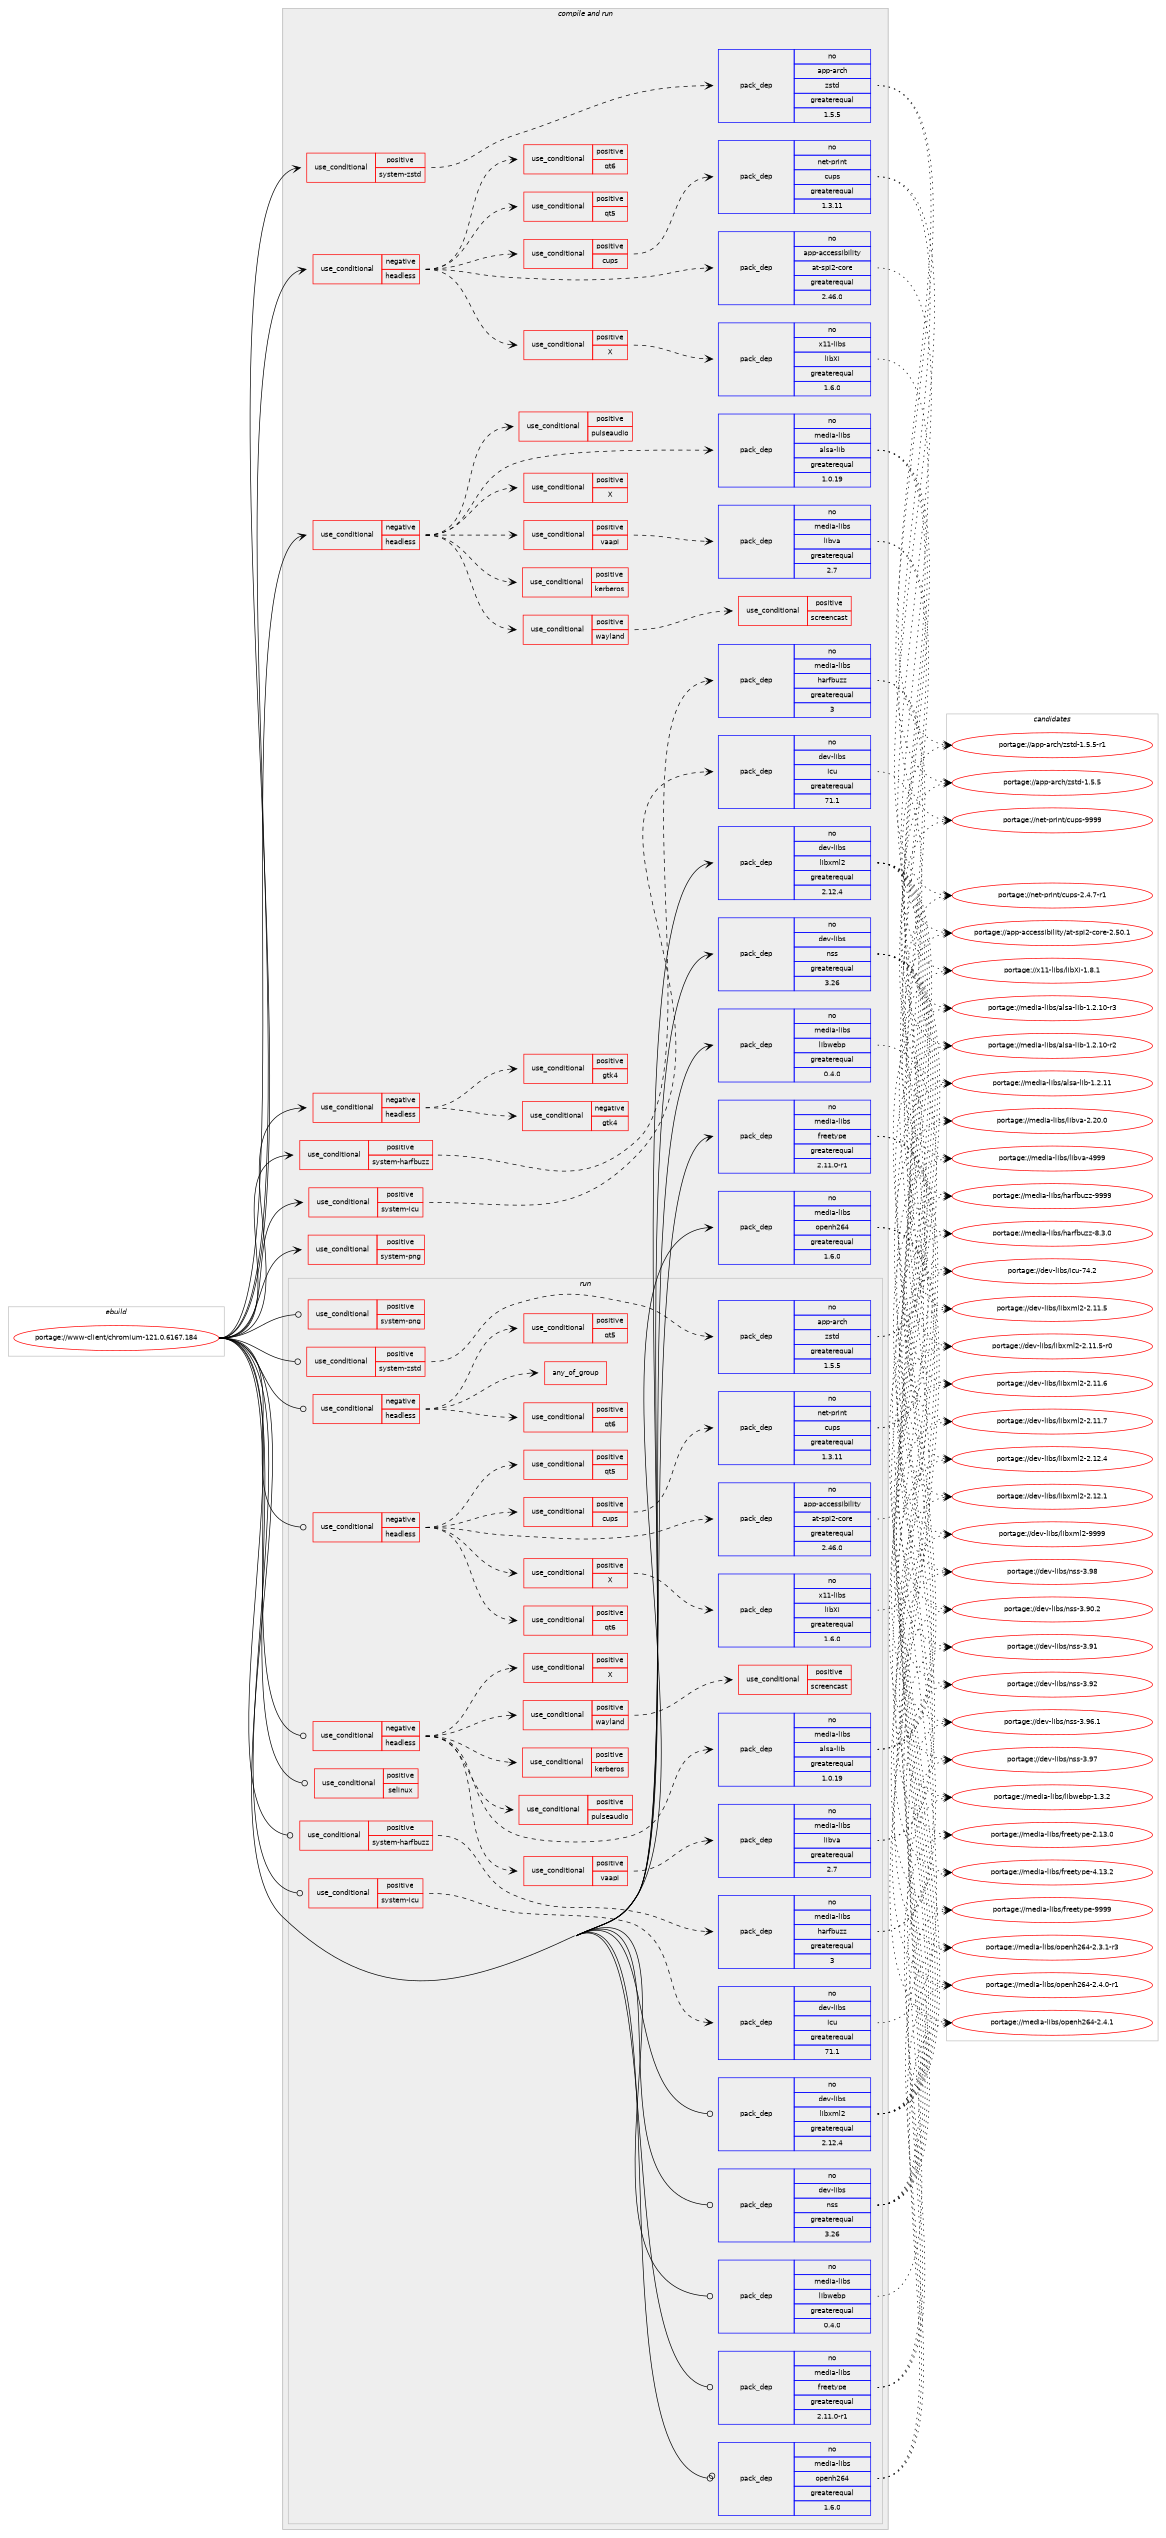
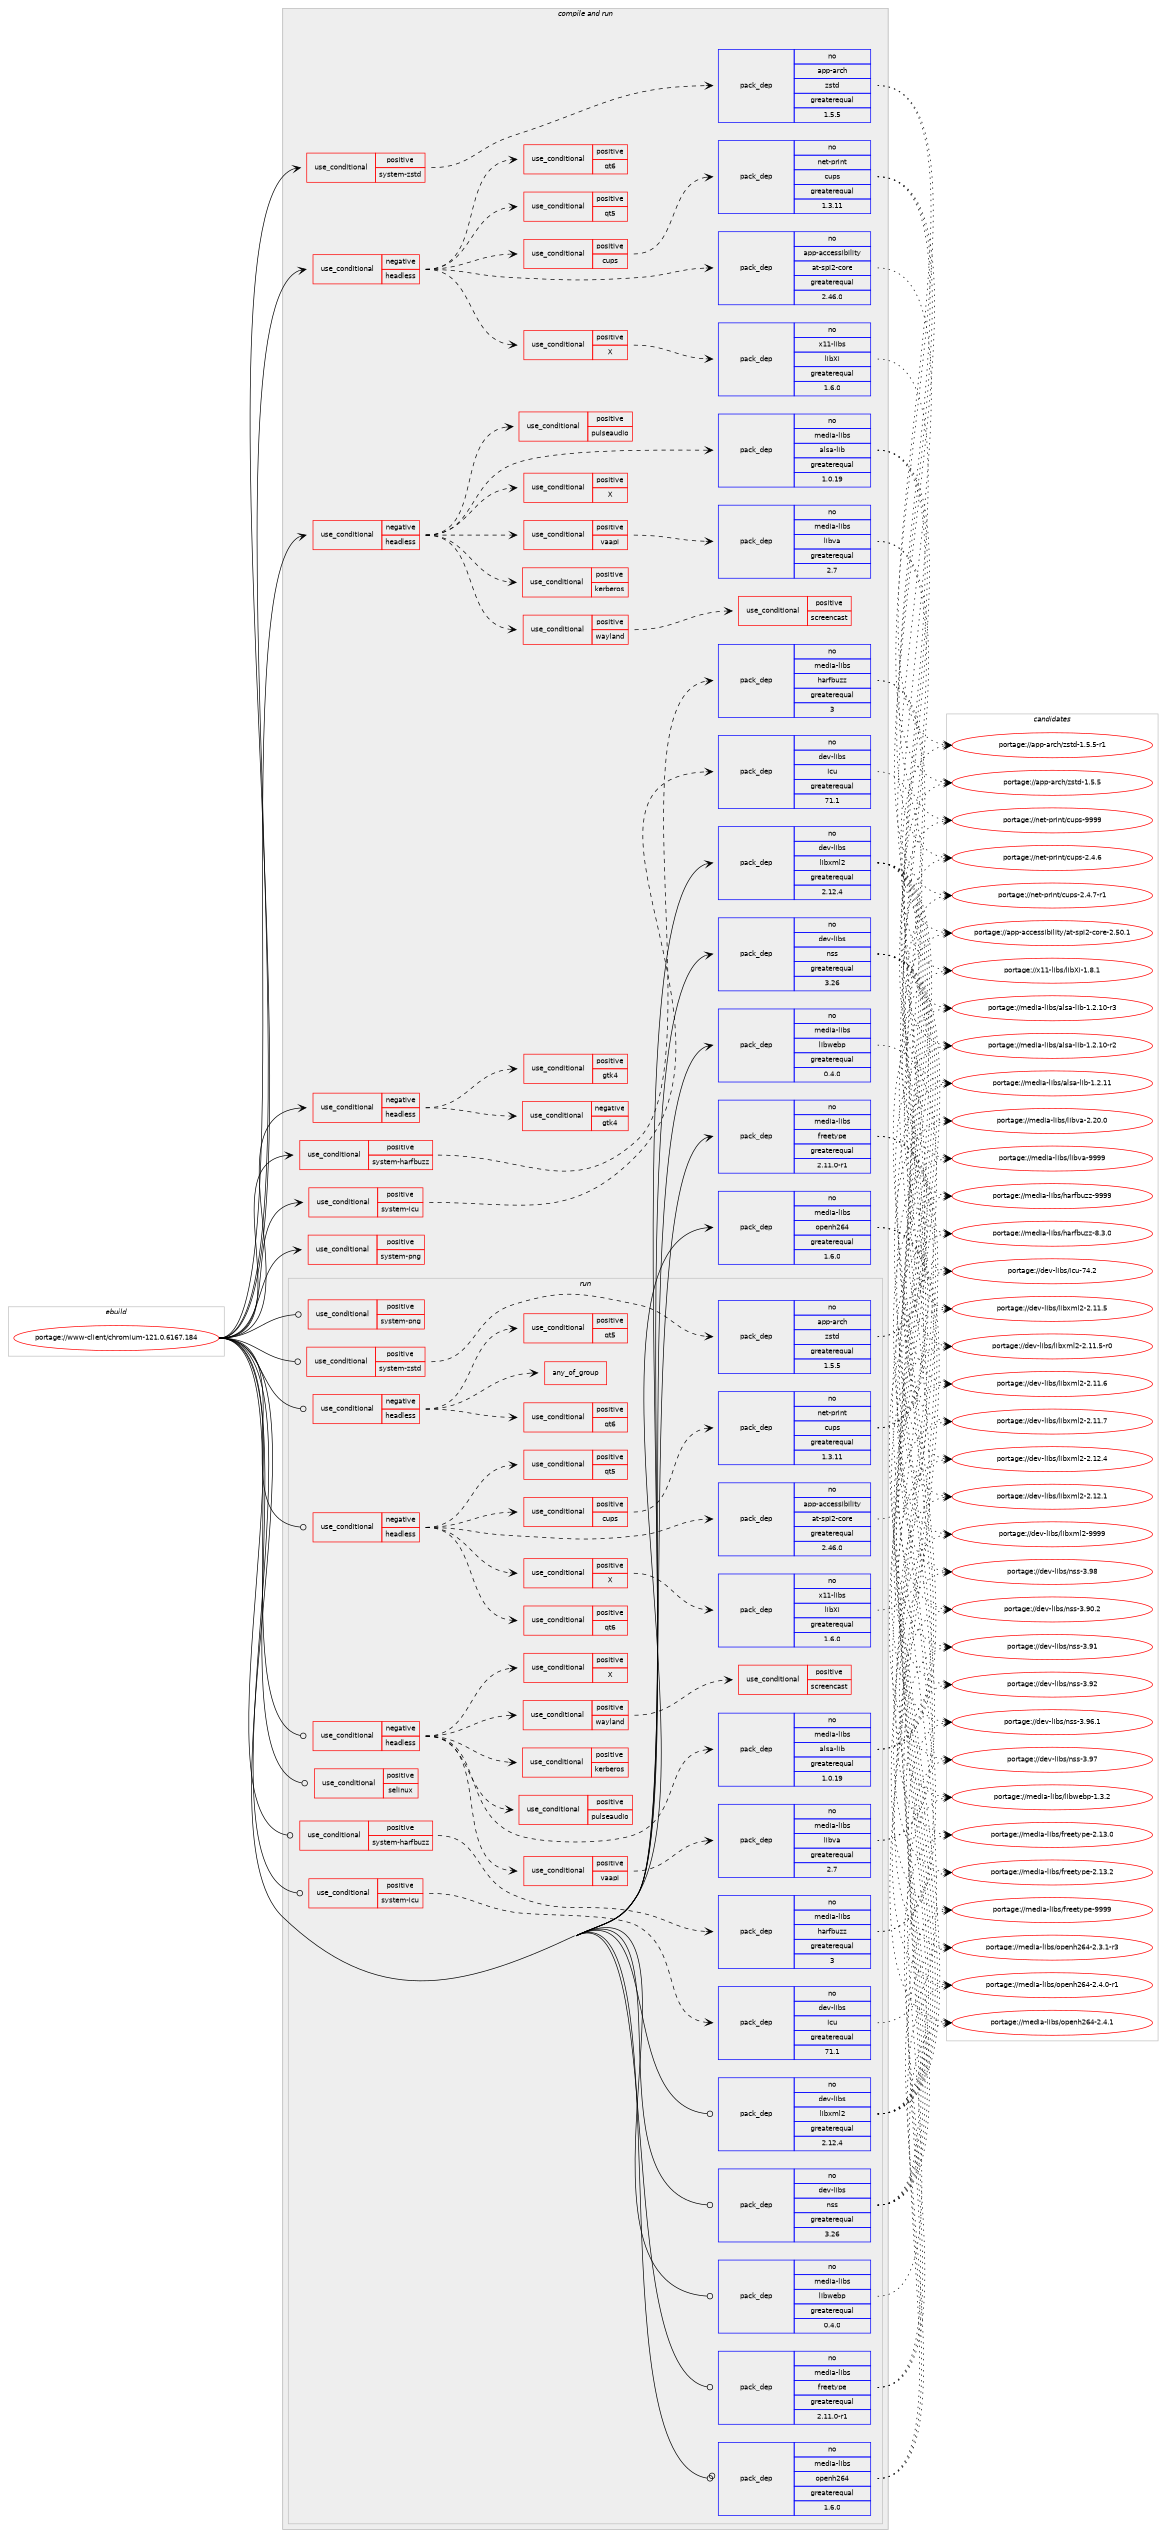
none -> (1052, 858)
(1052, 1159) -> (1052, 1159)
(1052, 1872) -> (1052, 1872)
